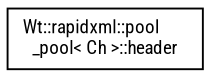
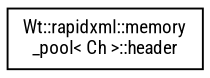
(105, 39) -> (105, 39)
